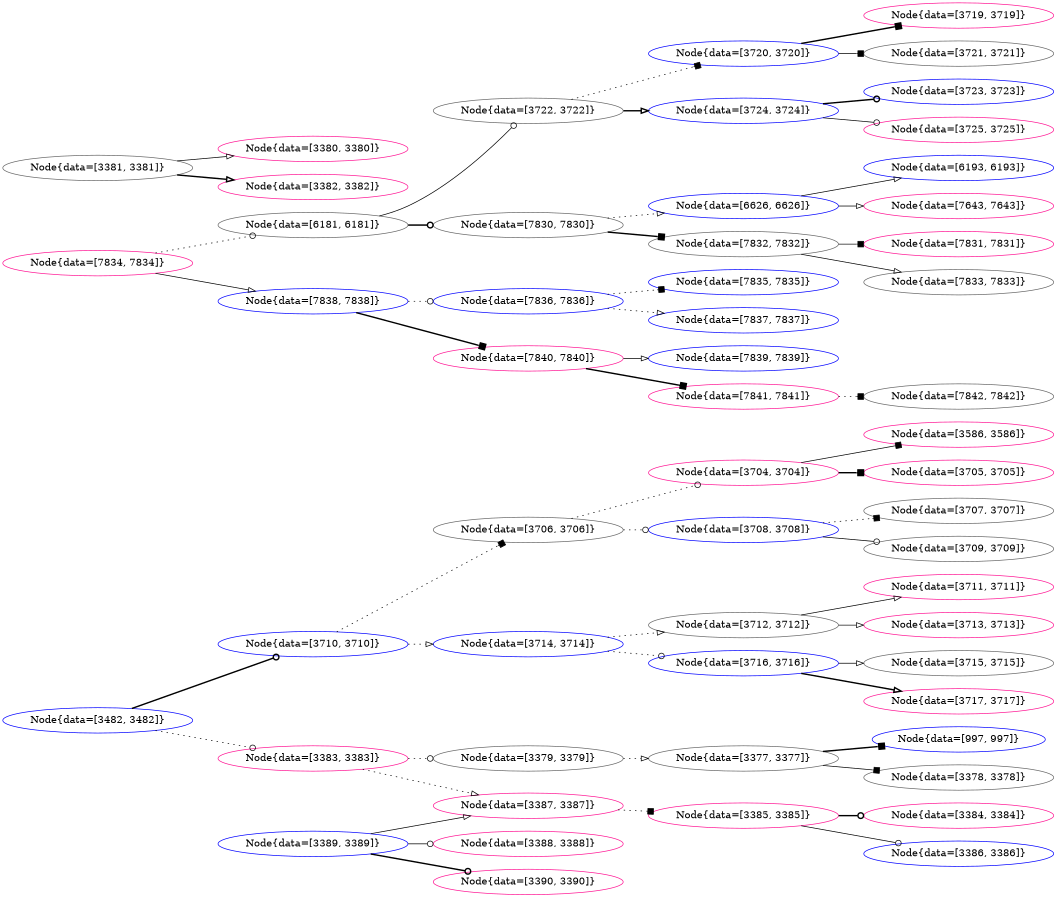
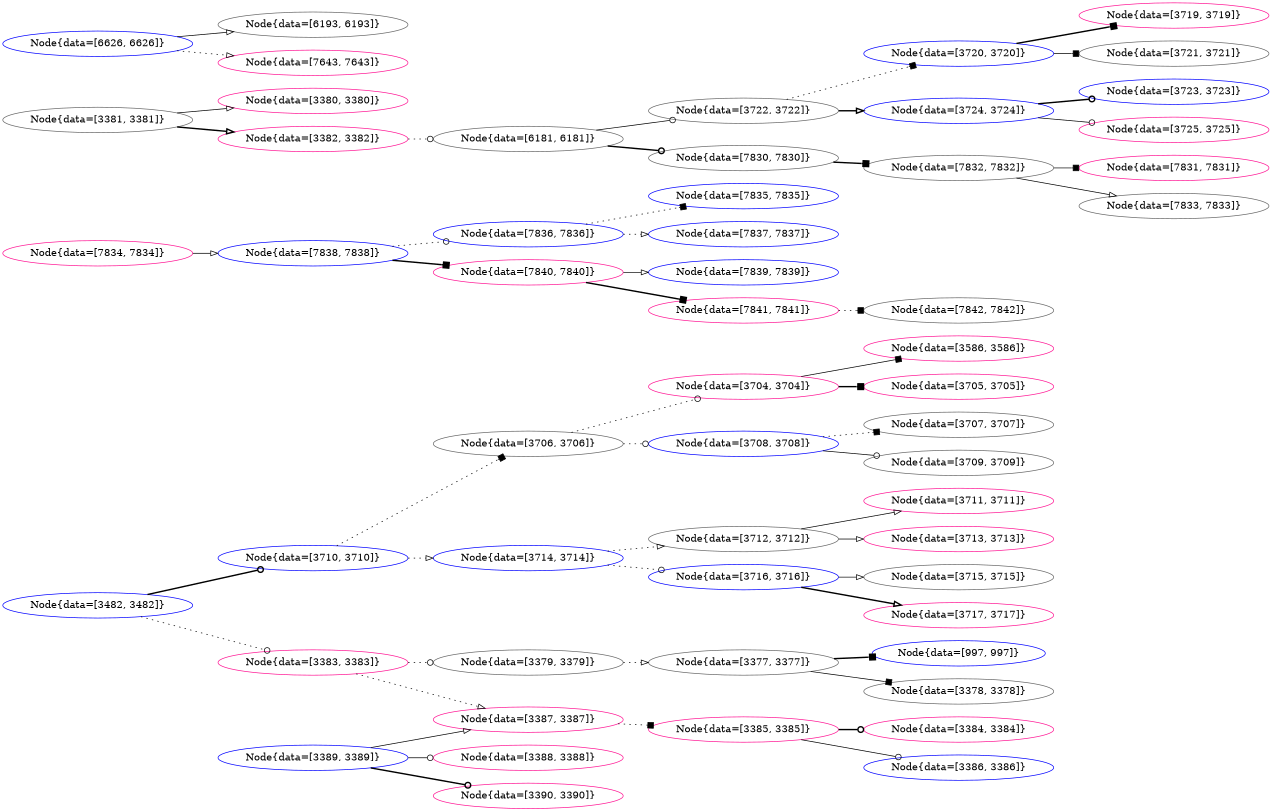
(959, 168) -> (313, 25)
(847, 206) -> (202, 53)
(632, 216) -> none
(203, 245) -> (418, 139)
